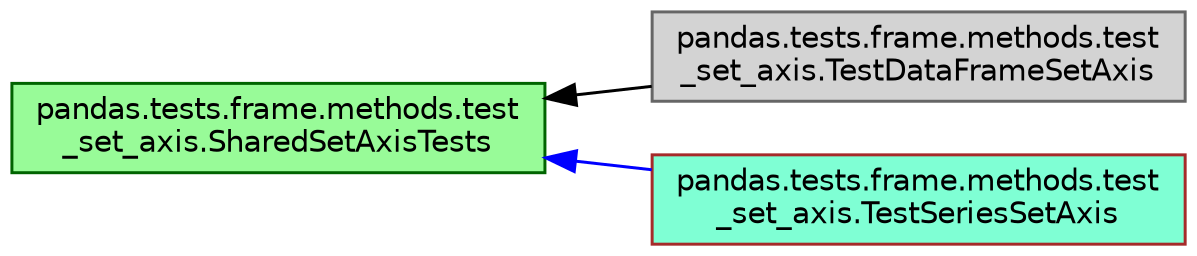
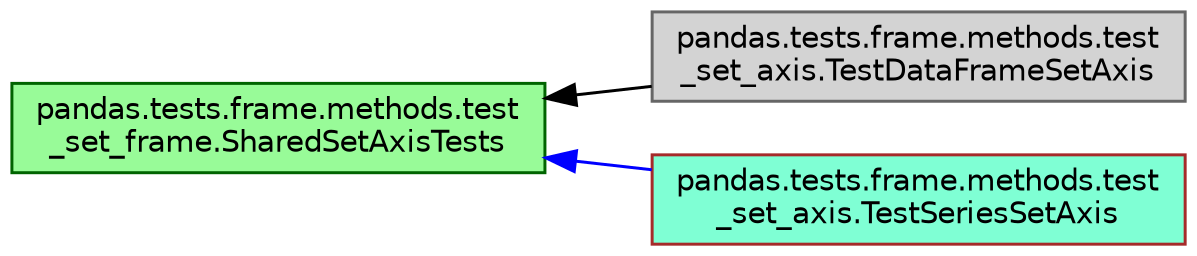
(278, 128) -> (278, 128)
